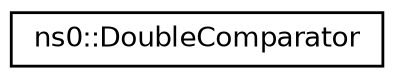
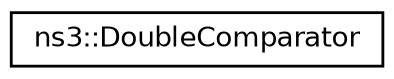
(197, 39) -> (197, 39)
